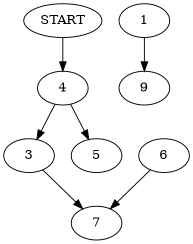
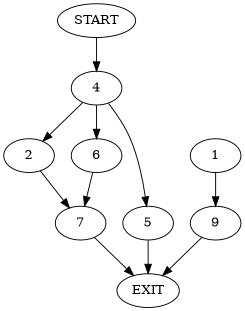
none -> (97, 117)
(29, 156) -> (29, 156)
none -> (148, 291)
